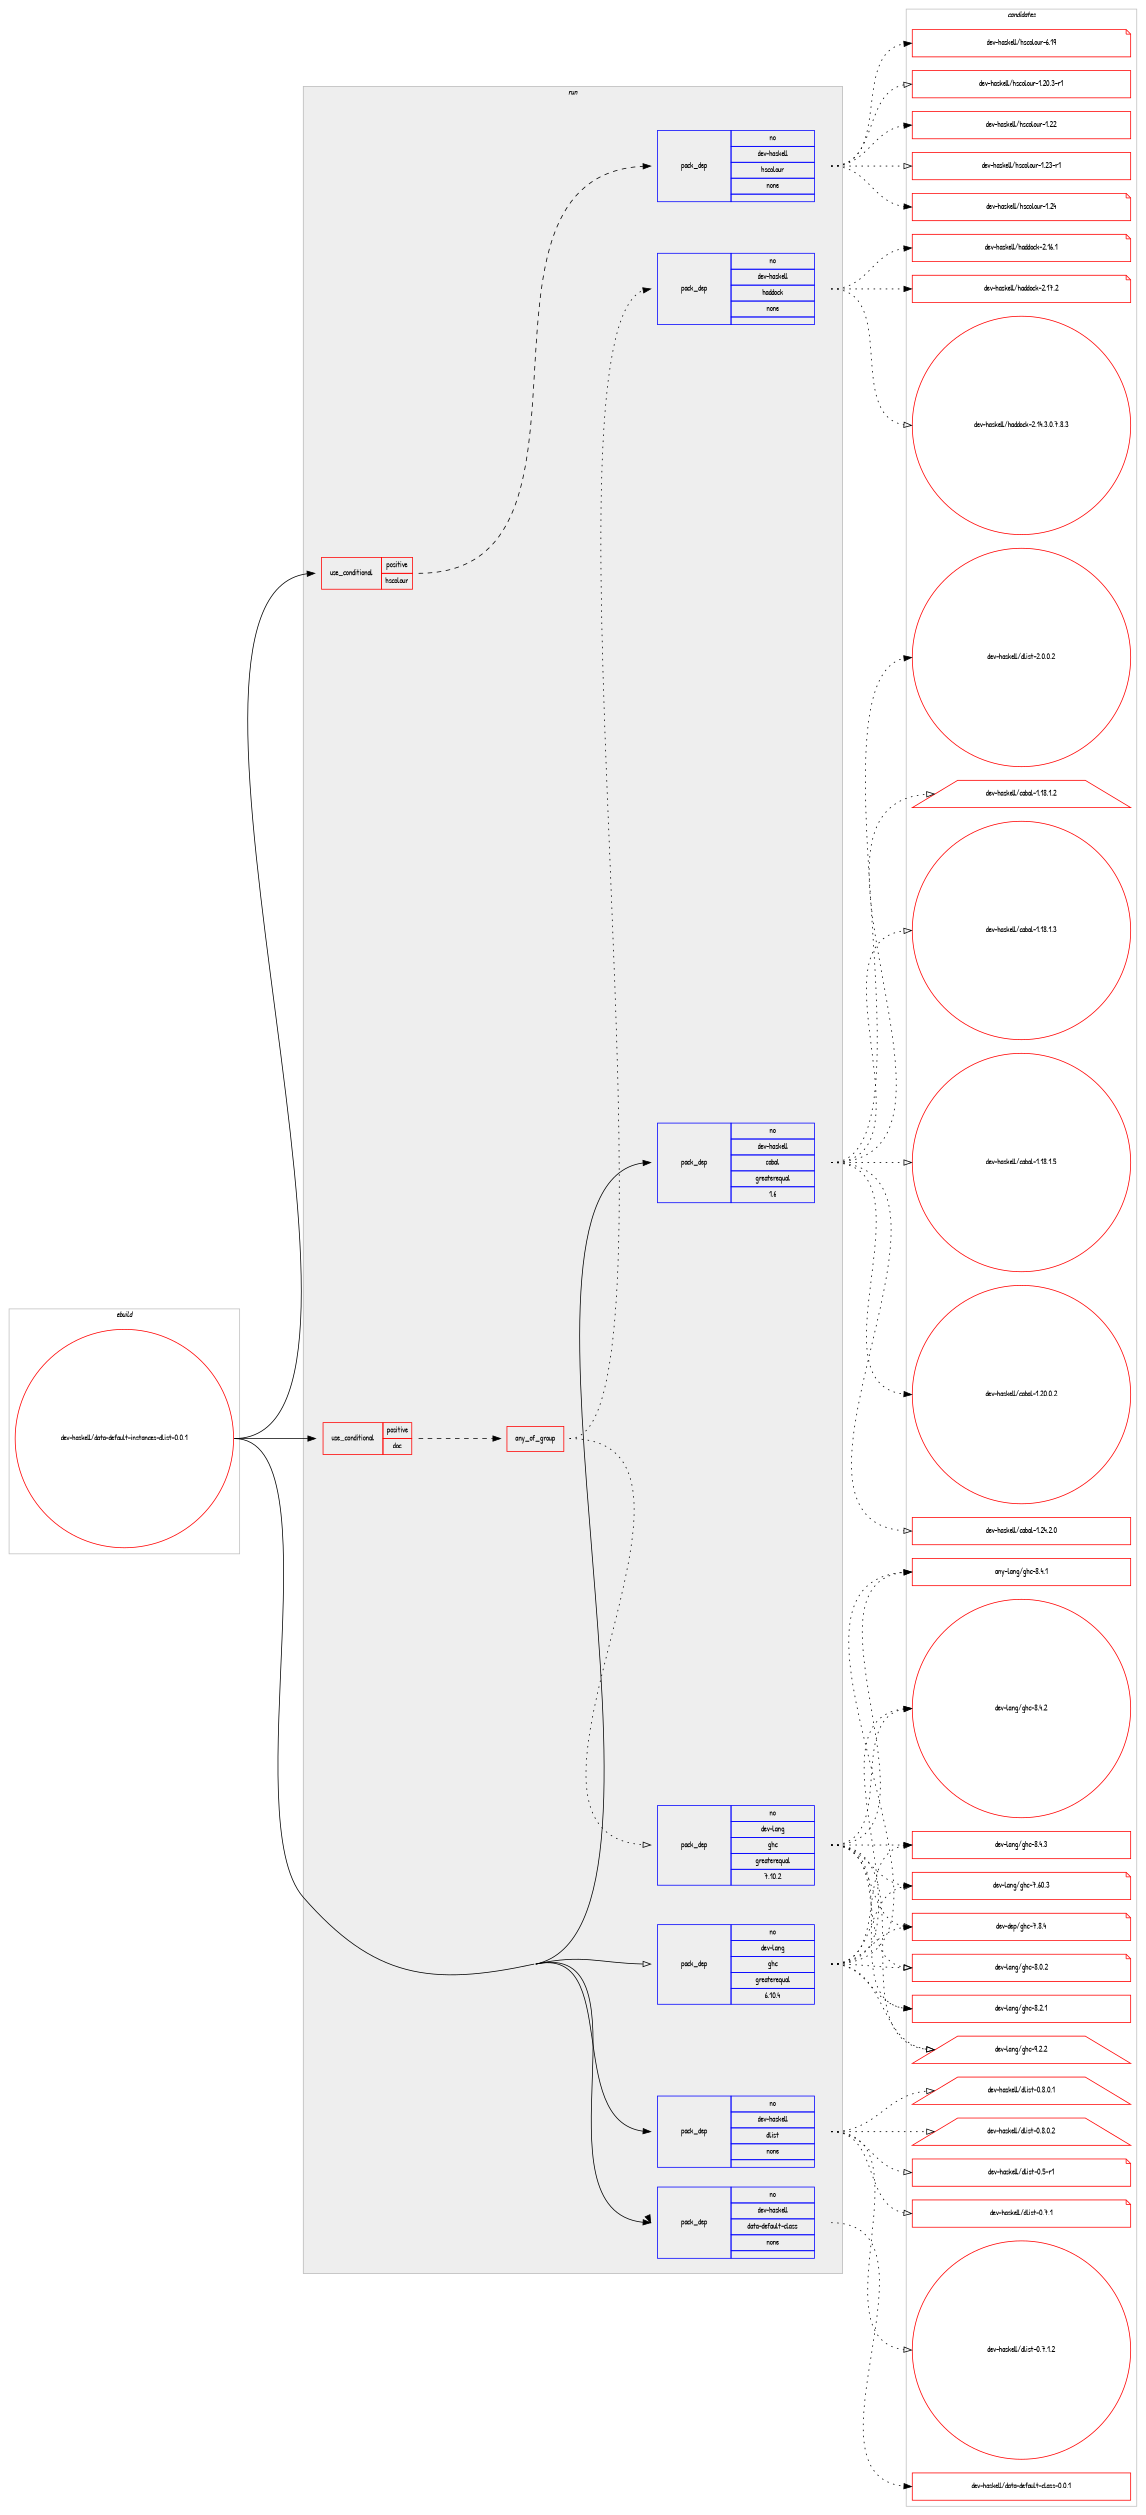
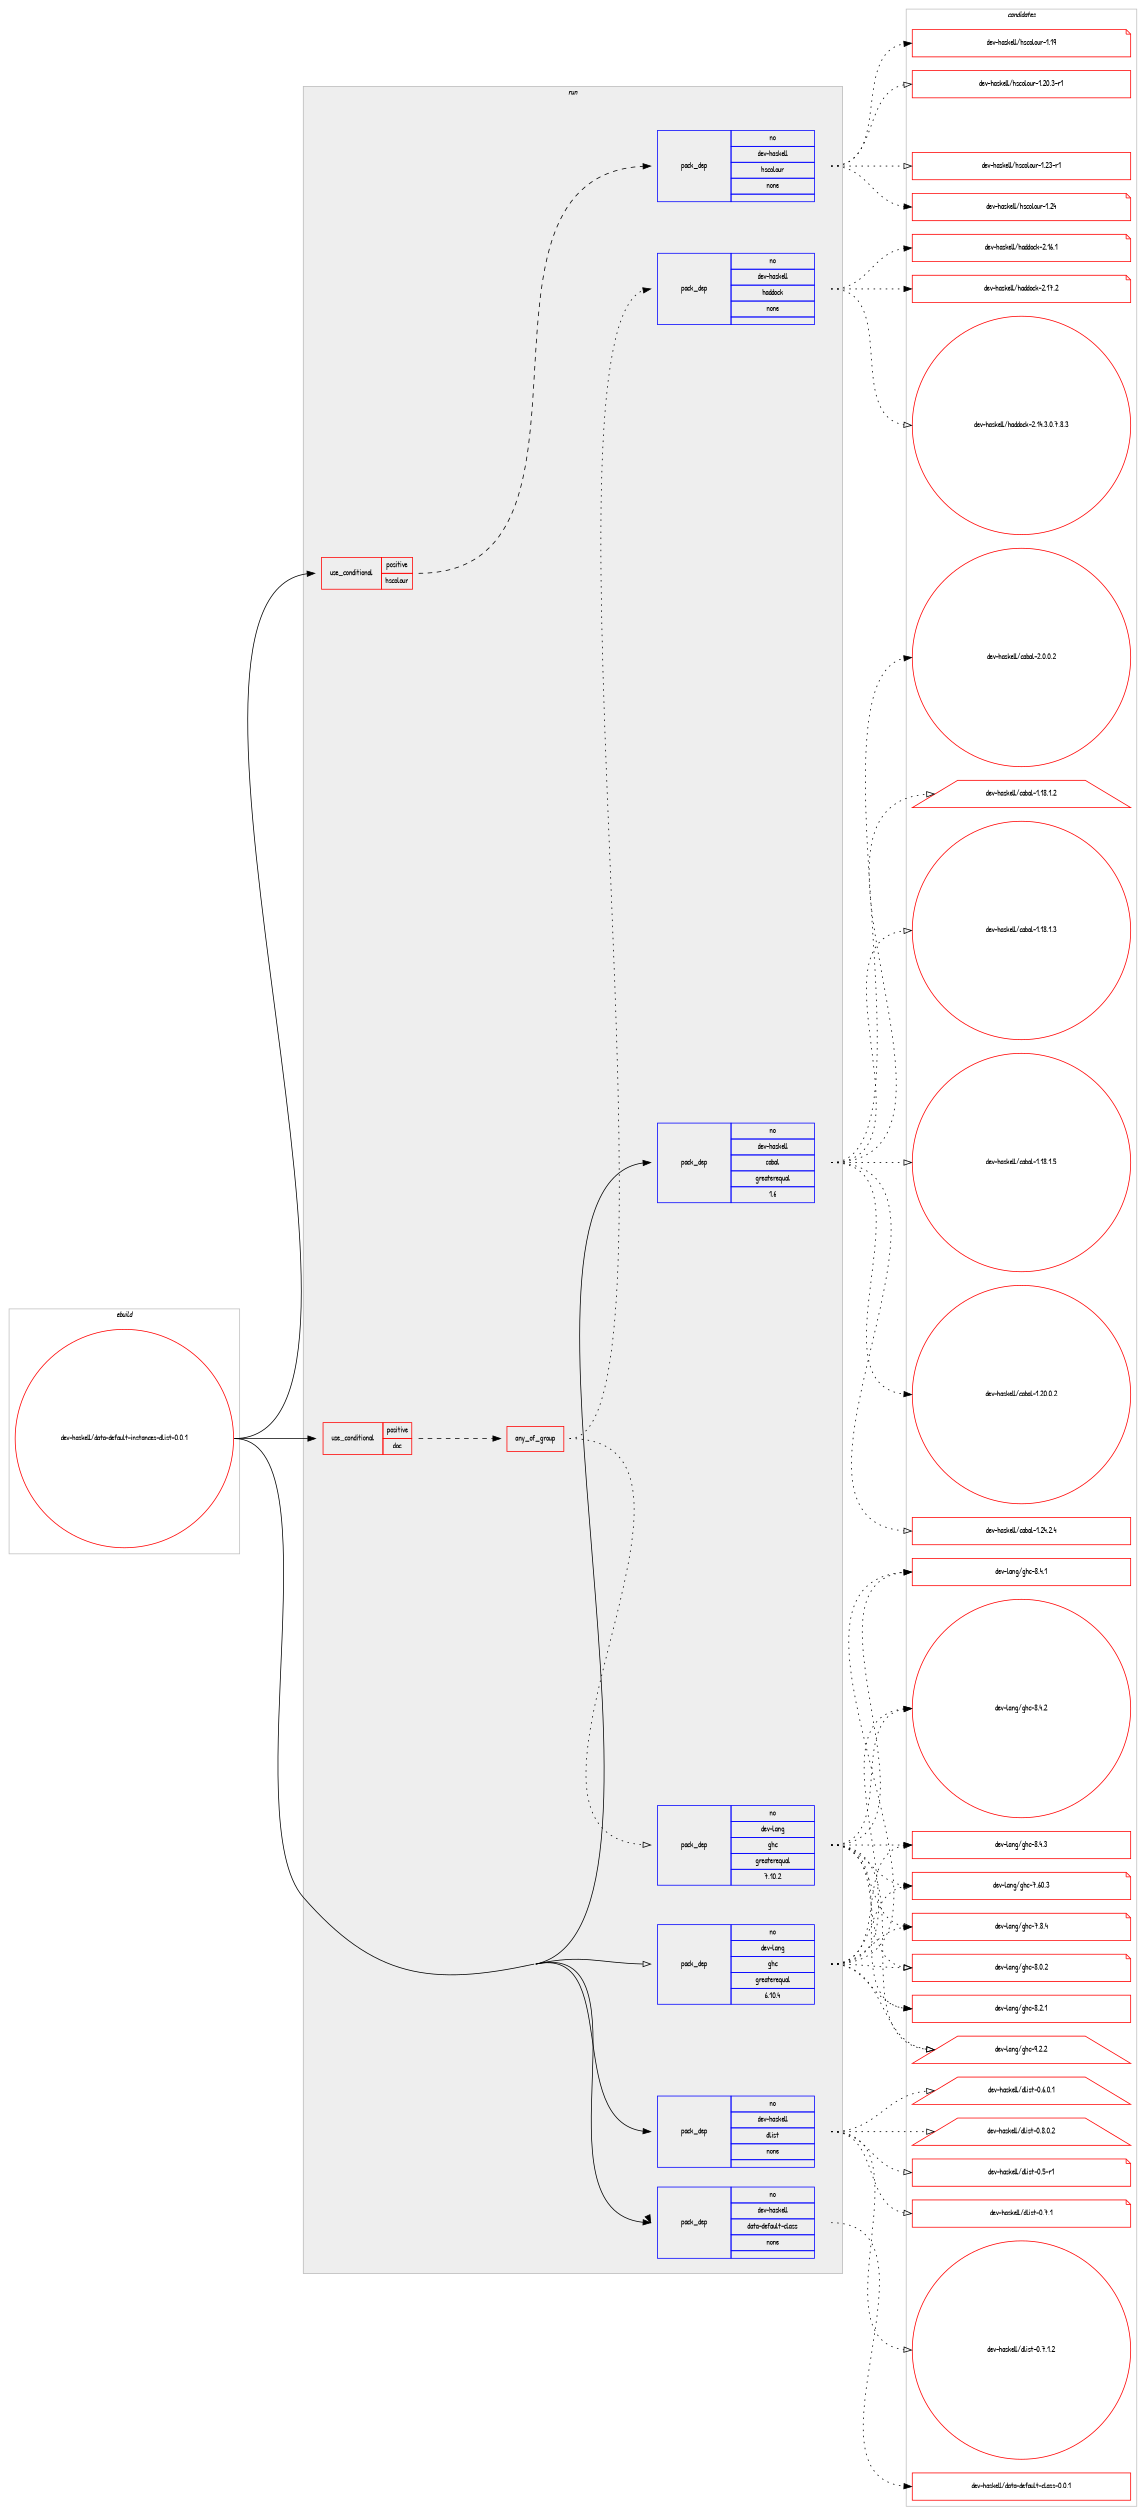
(1021, 43) -> (1021, 43)
(1021, 125) -> none
(1021, 657) -> (1021, 657)
(1021, 1531) -> (1021, 1531)
(1021, 1572) -> (1021, 1572)
(1021, 1927) -> (1021, 1927)
(1021, 2091) -> (1021, 2091)
